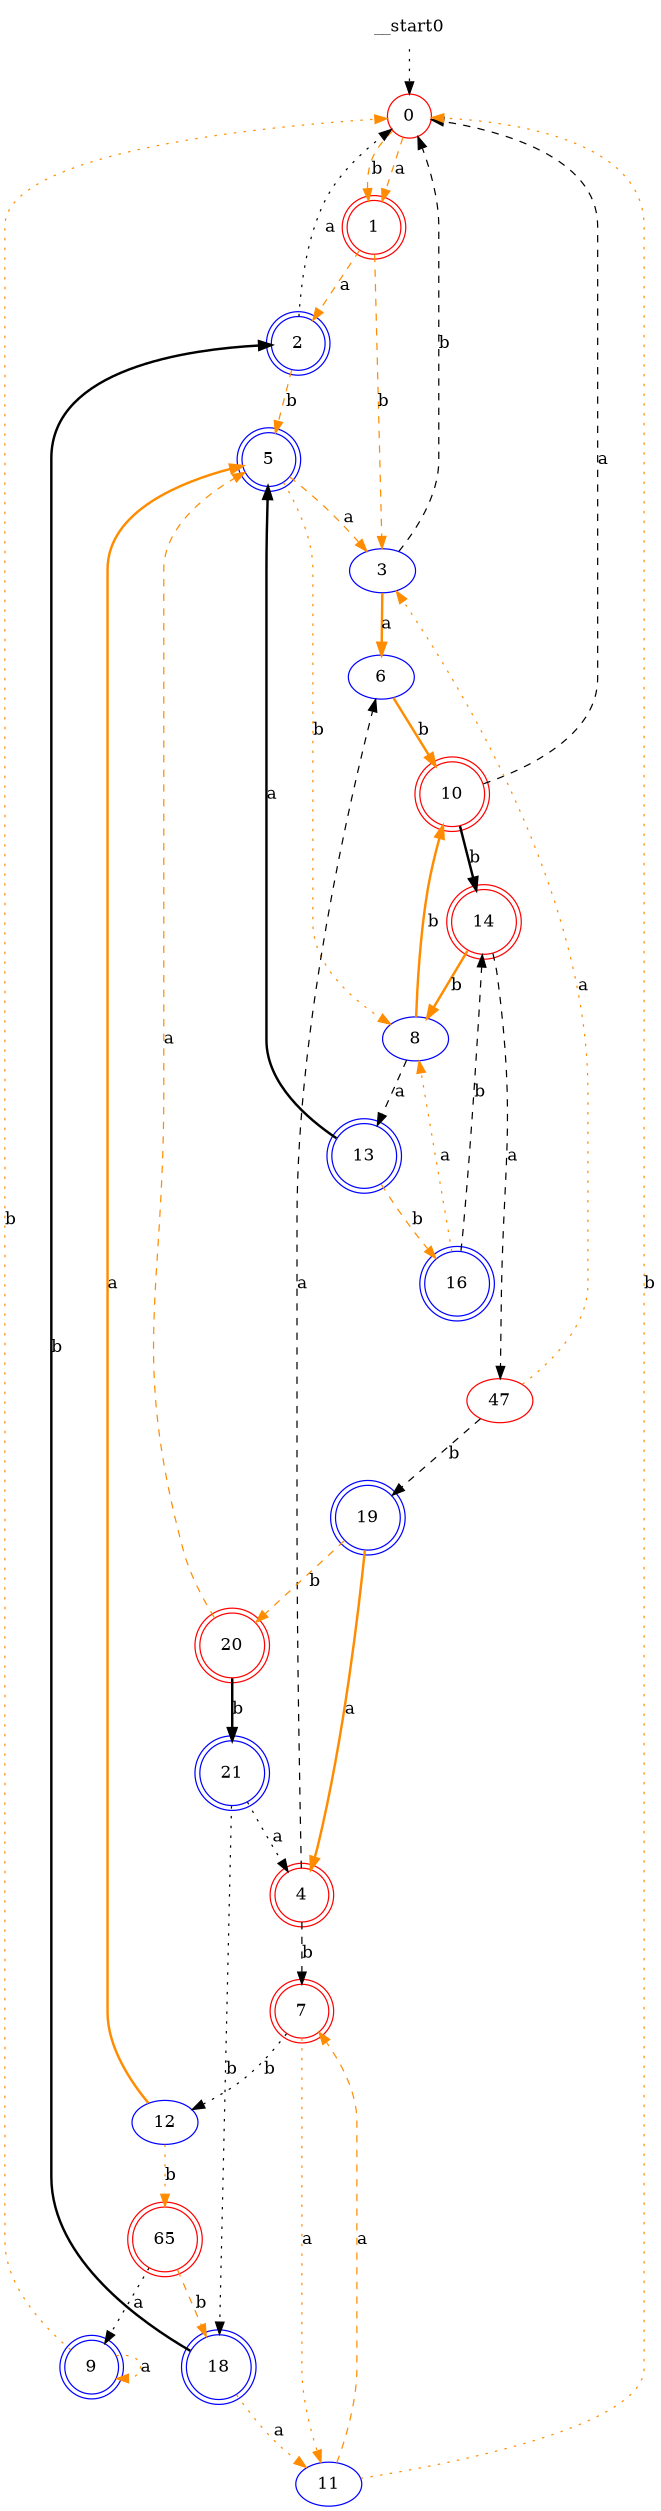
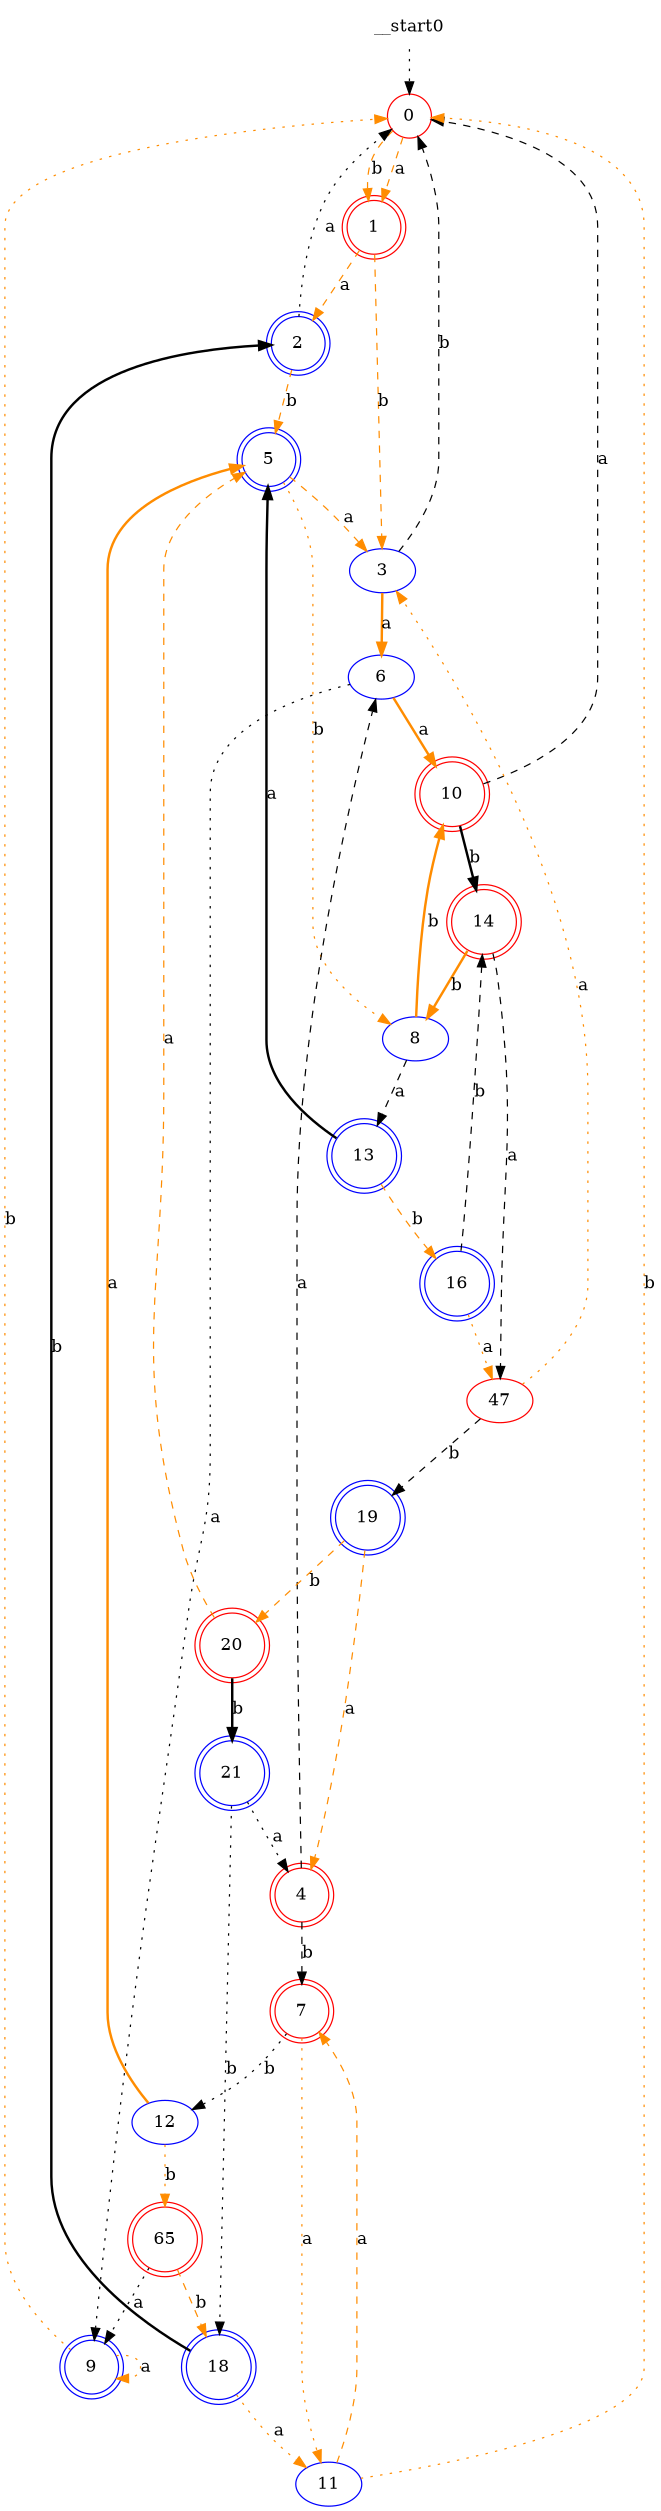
(424, 730) -> (424, 730)
(436, 1162) -> (478, 1341)
none -> (210, 1469)
(345, 1705) -> (345, 1705)
